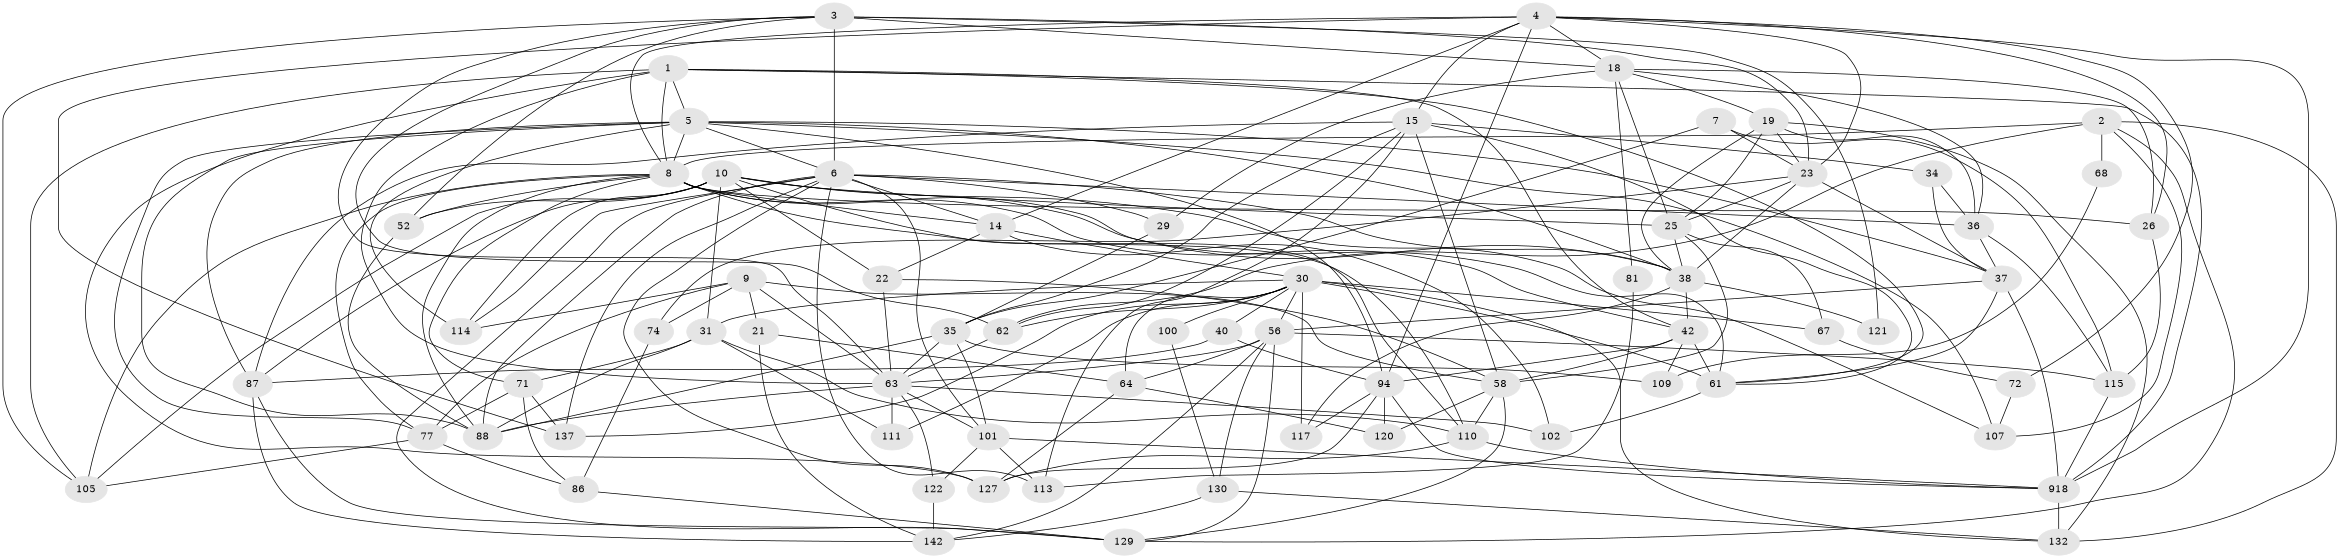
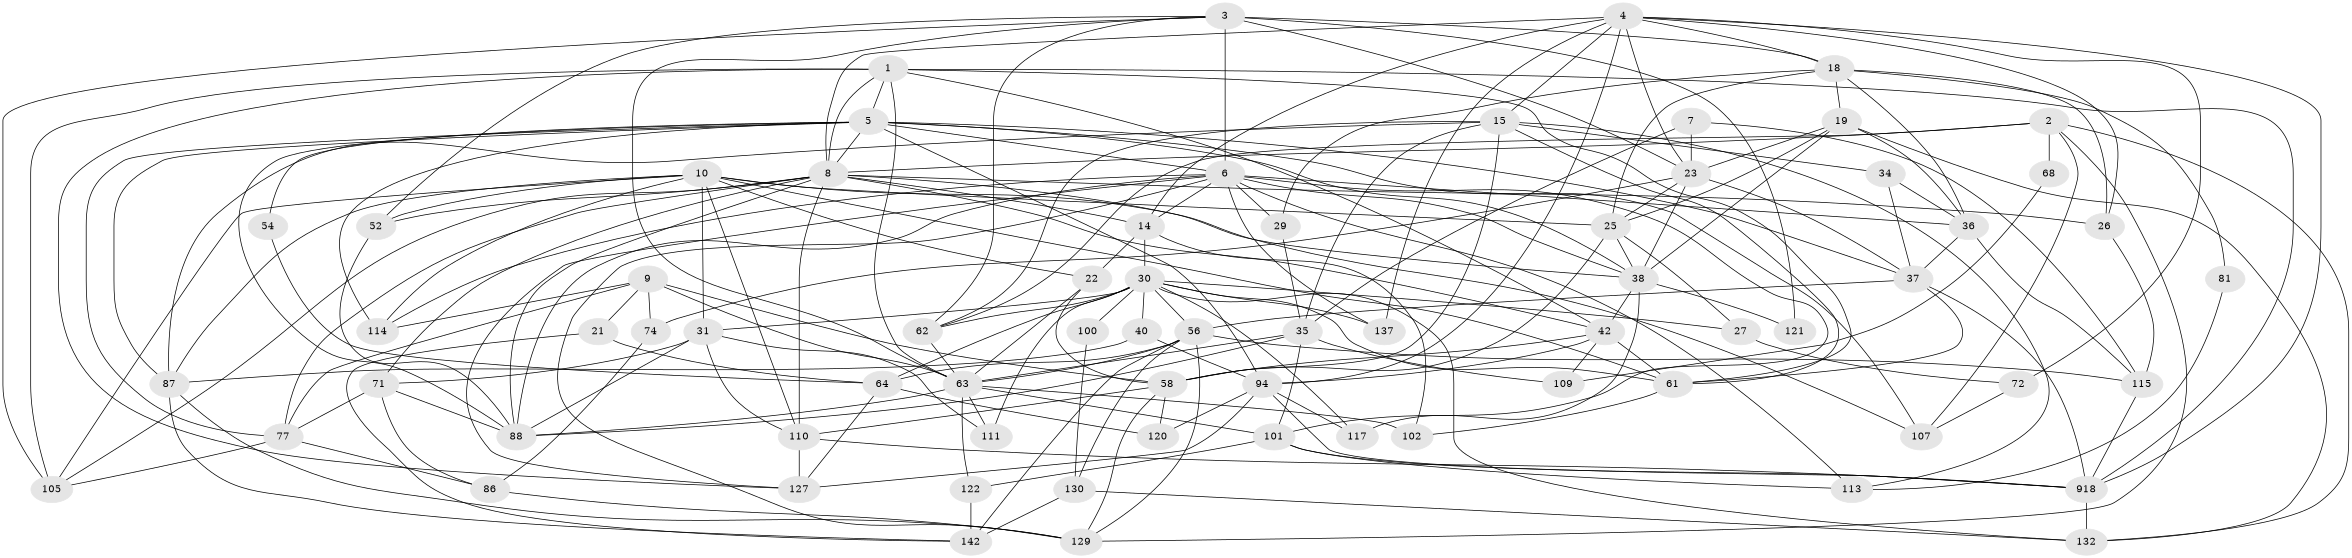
none -> (268, 226)
(1824, 332) -> (1741, 332)
(544, 410) -> (448, 411)
